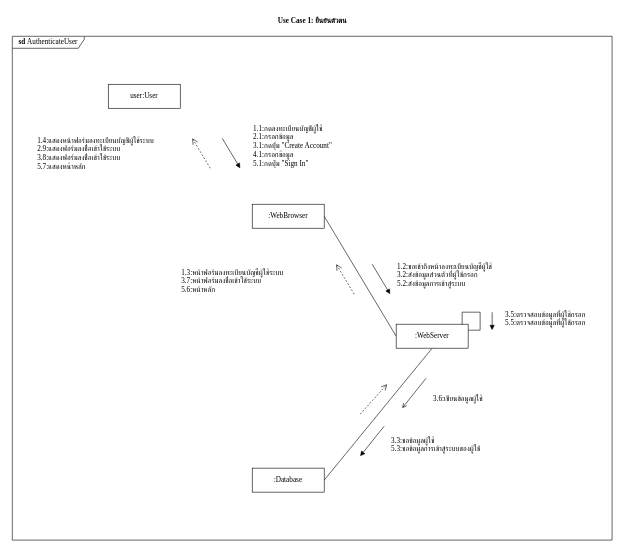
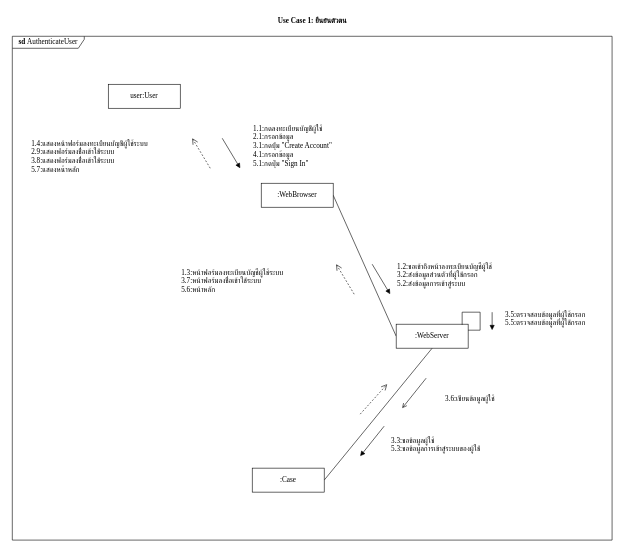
(108, 153) -> (102, 156)
(288, 216) -> (297, 195)
(468, 399) -> (480, 399)
(288, 480) -> (288, 480)
